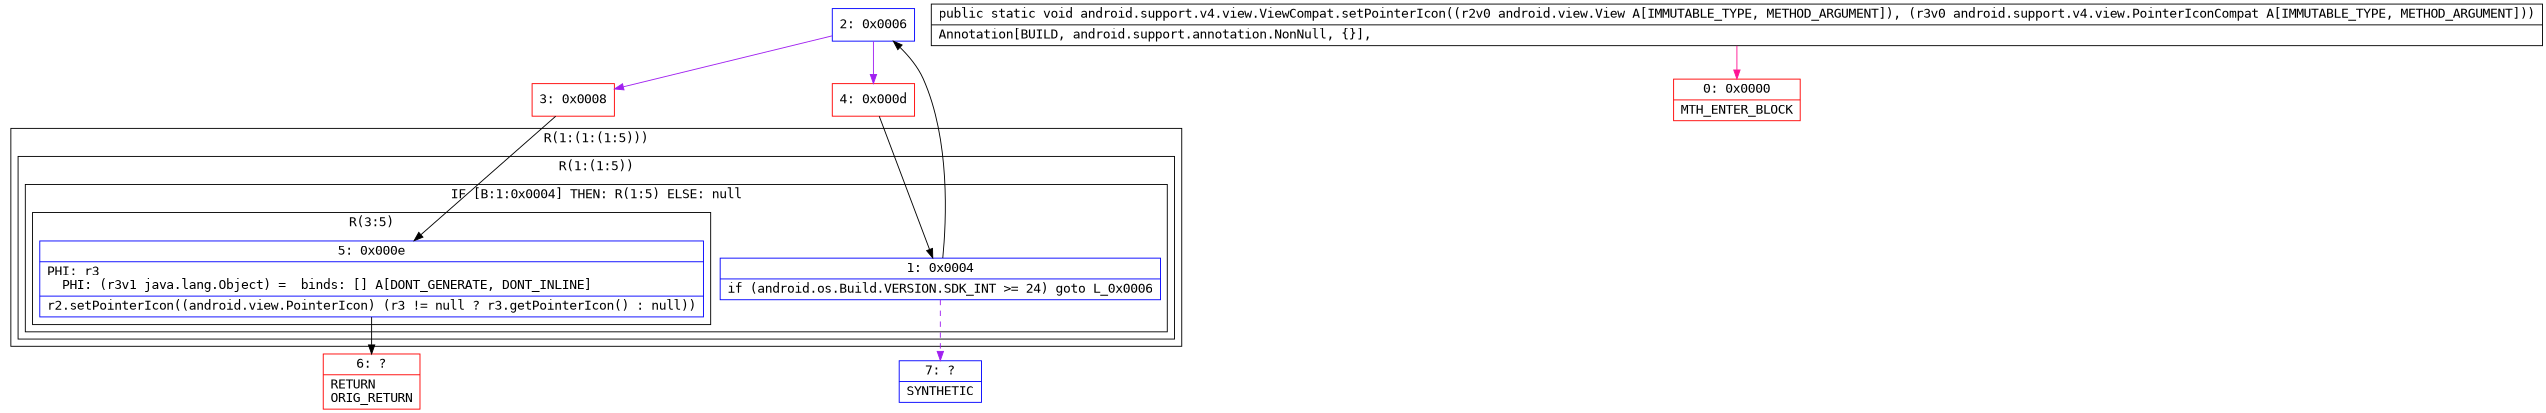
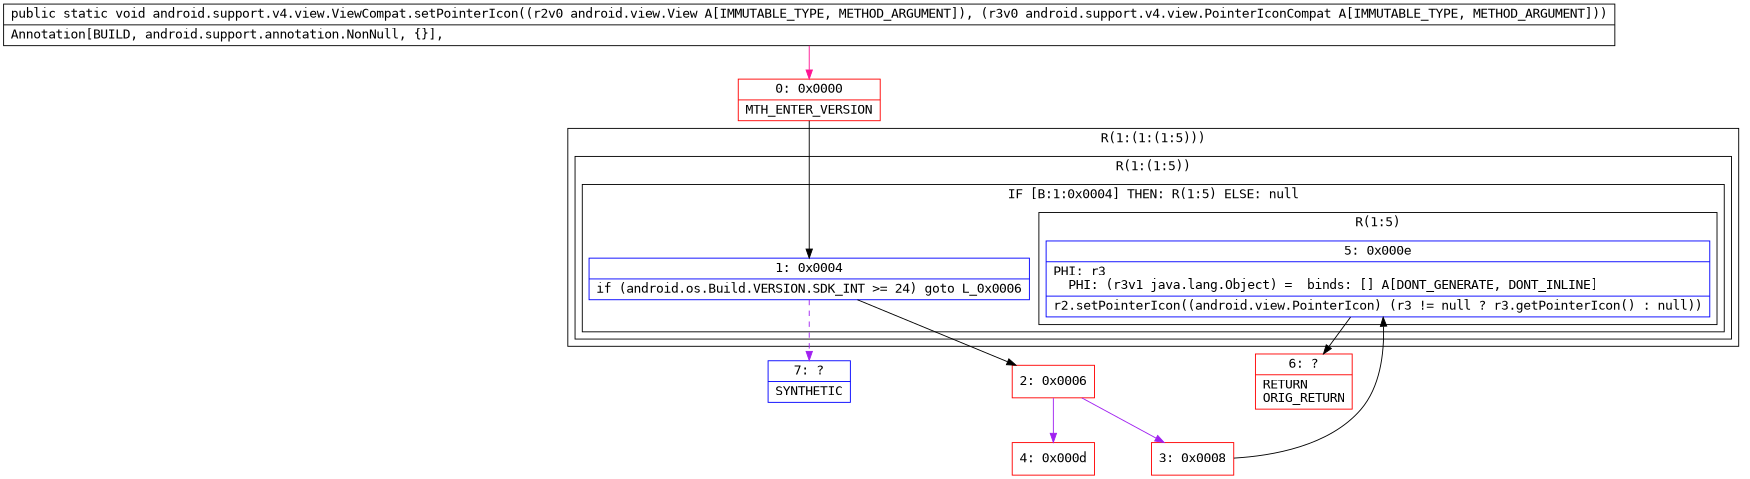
(873, 25) -> (1053, 382)
(1737, 110) -> (809, 110)
(902, 176) -> (809, 179)
(372, 223) -> (1378, 223)
